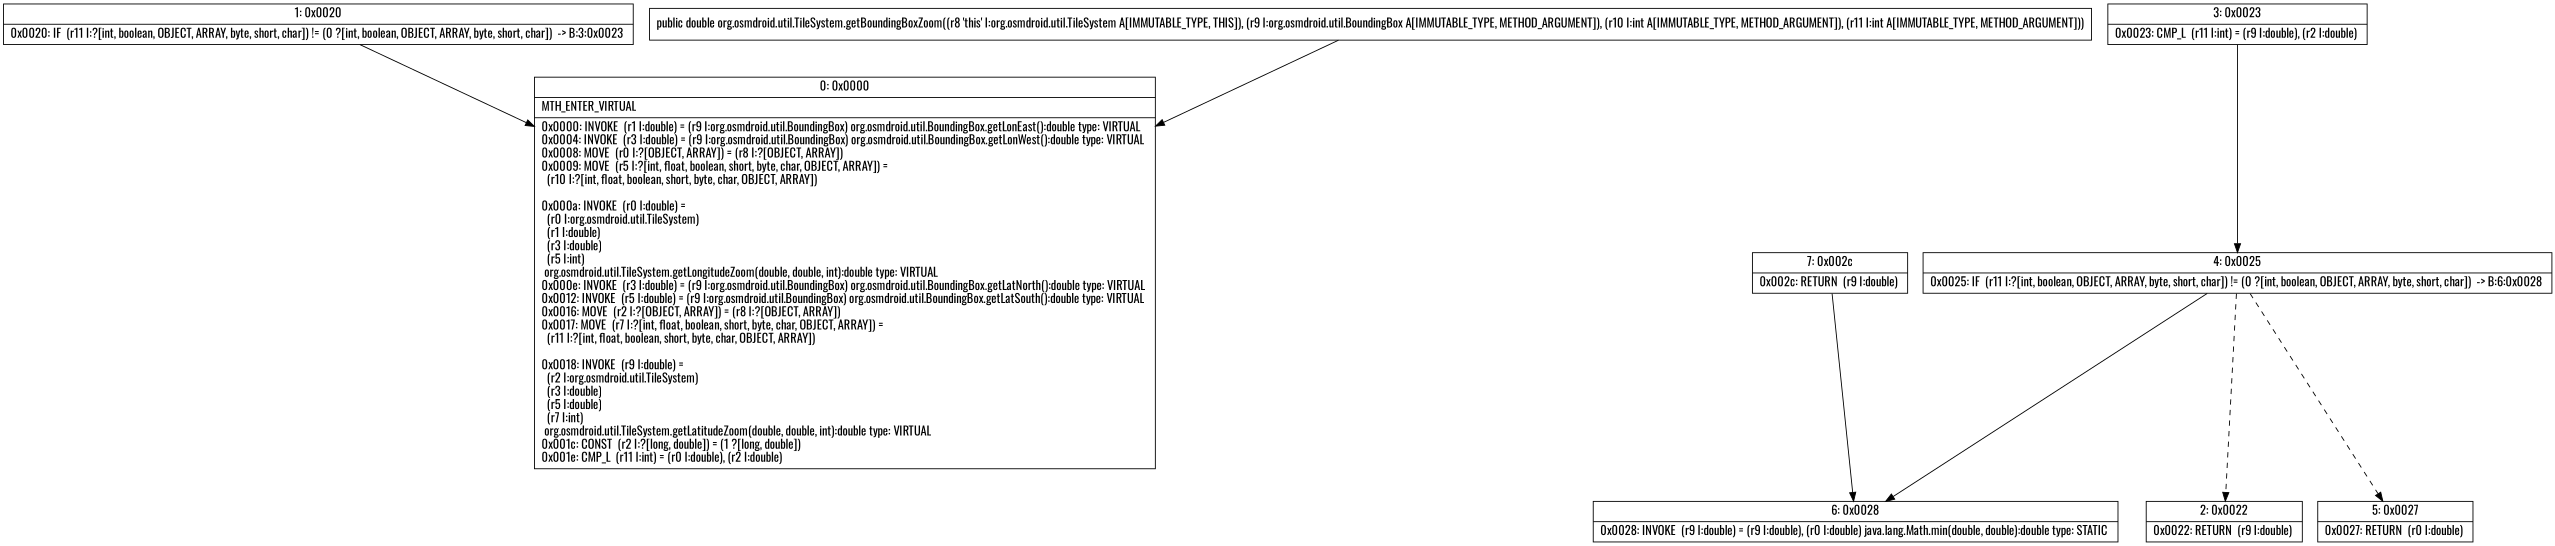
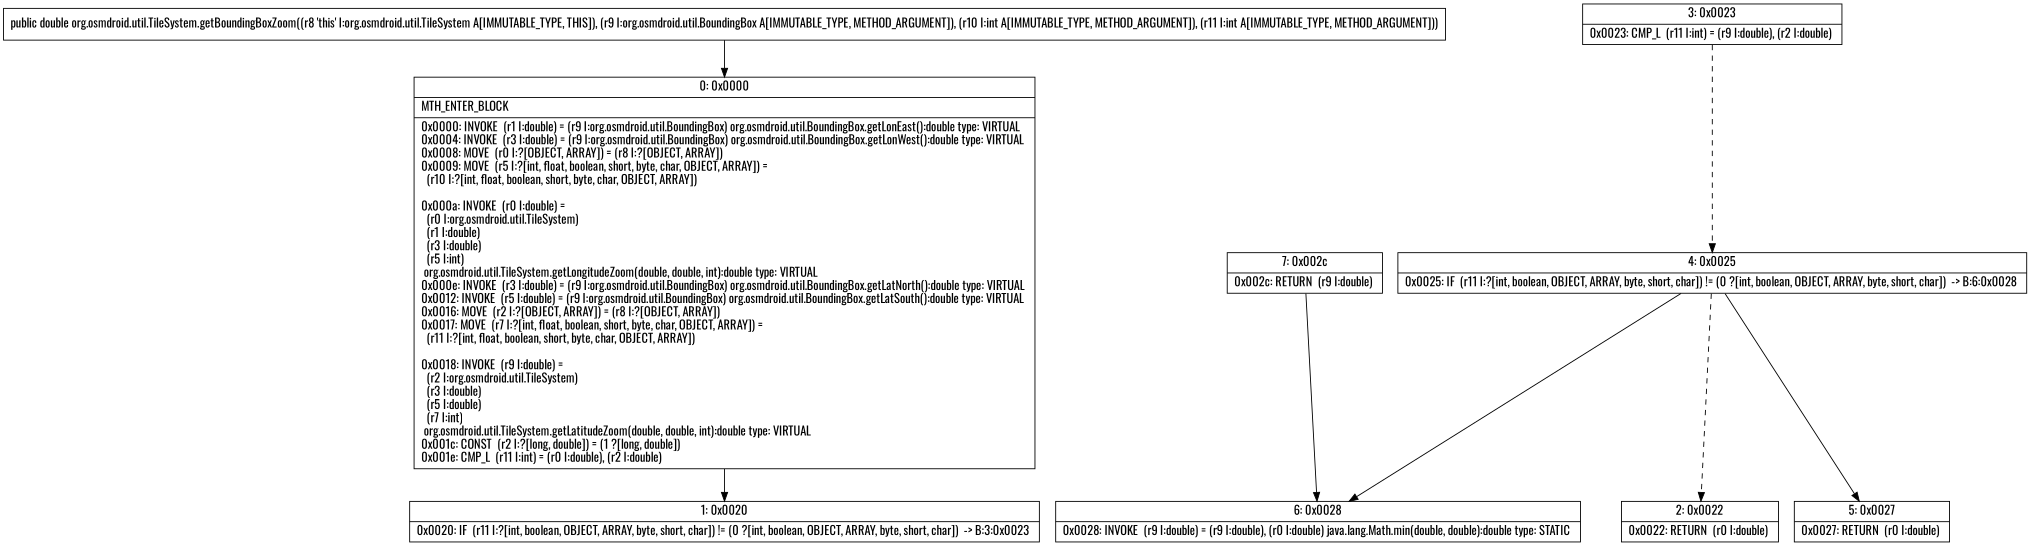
(443, 84) -> (725, 481)
(589, 107) -> (465, 107)
(2237, 144) -> (1712, 144)
(2314, 394) -> (1790, 394)
(2224, 531) -> (1700, 531)
